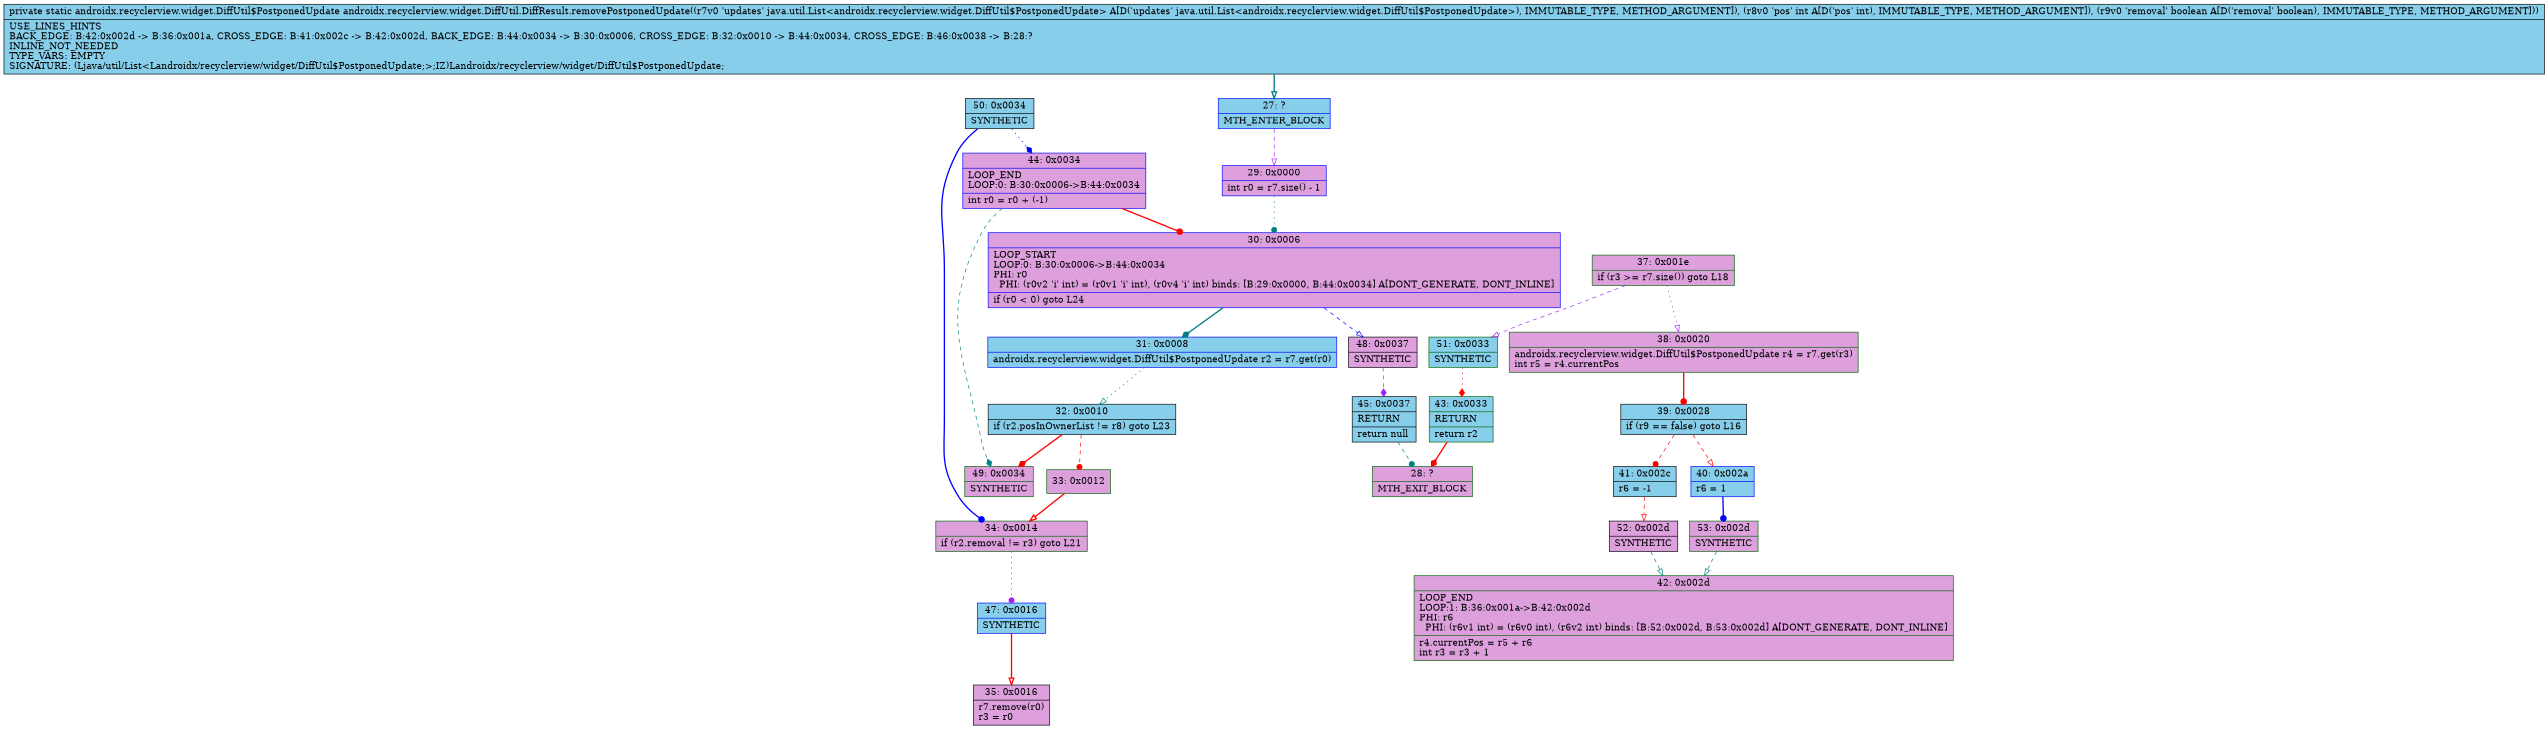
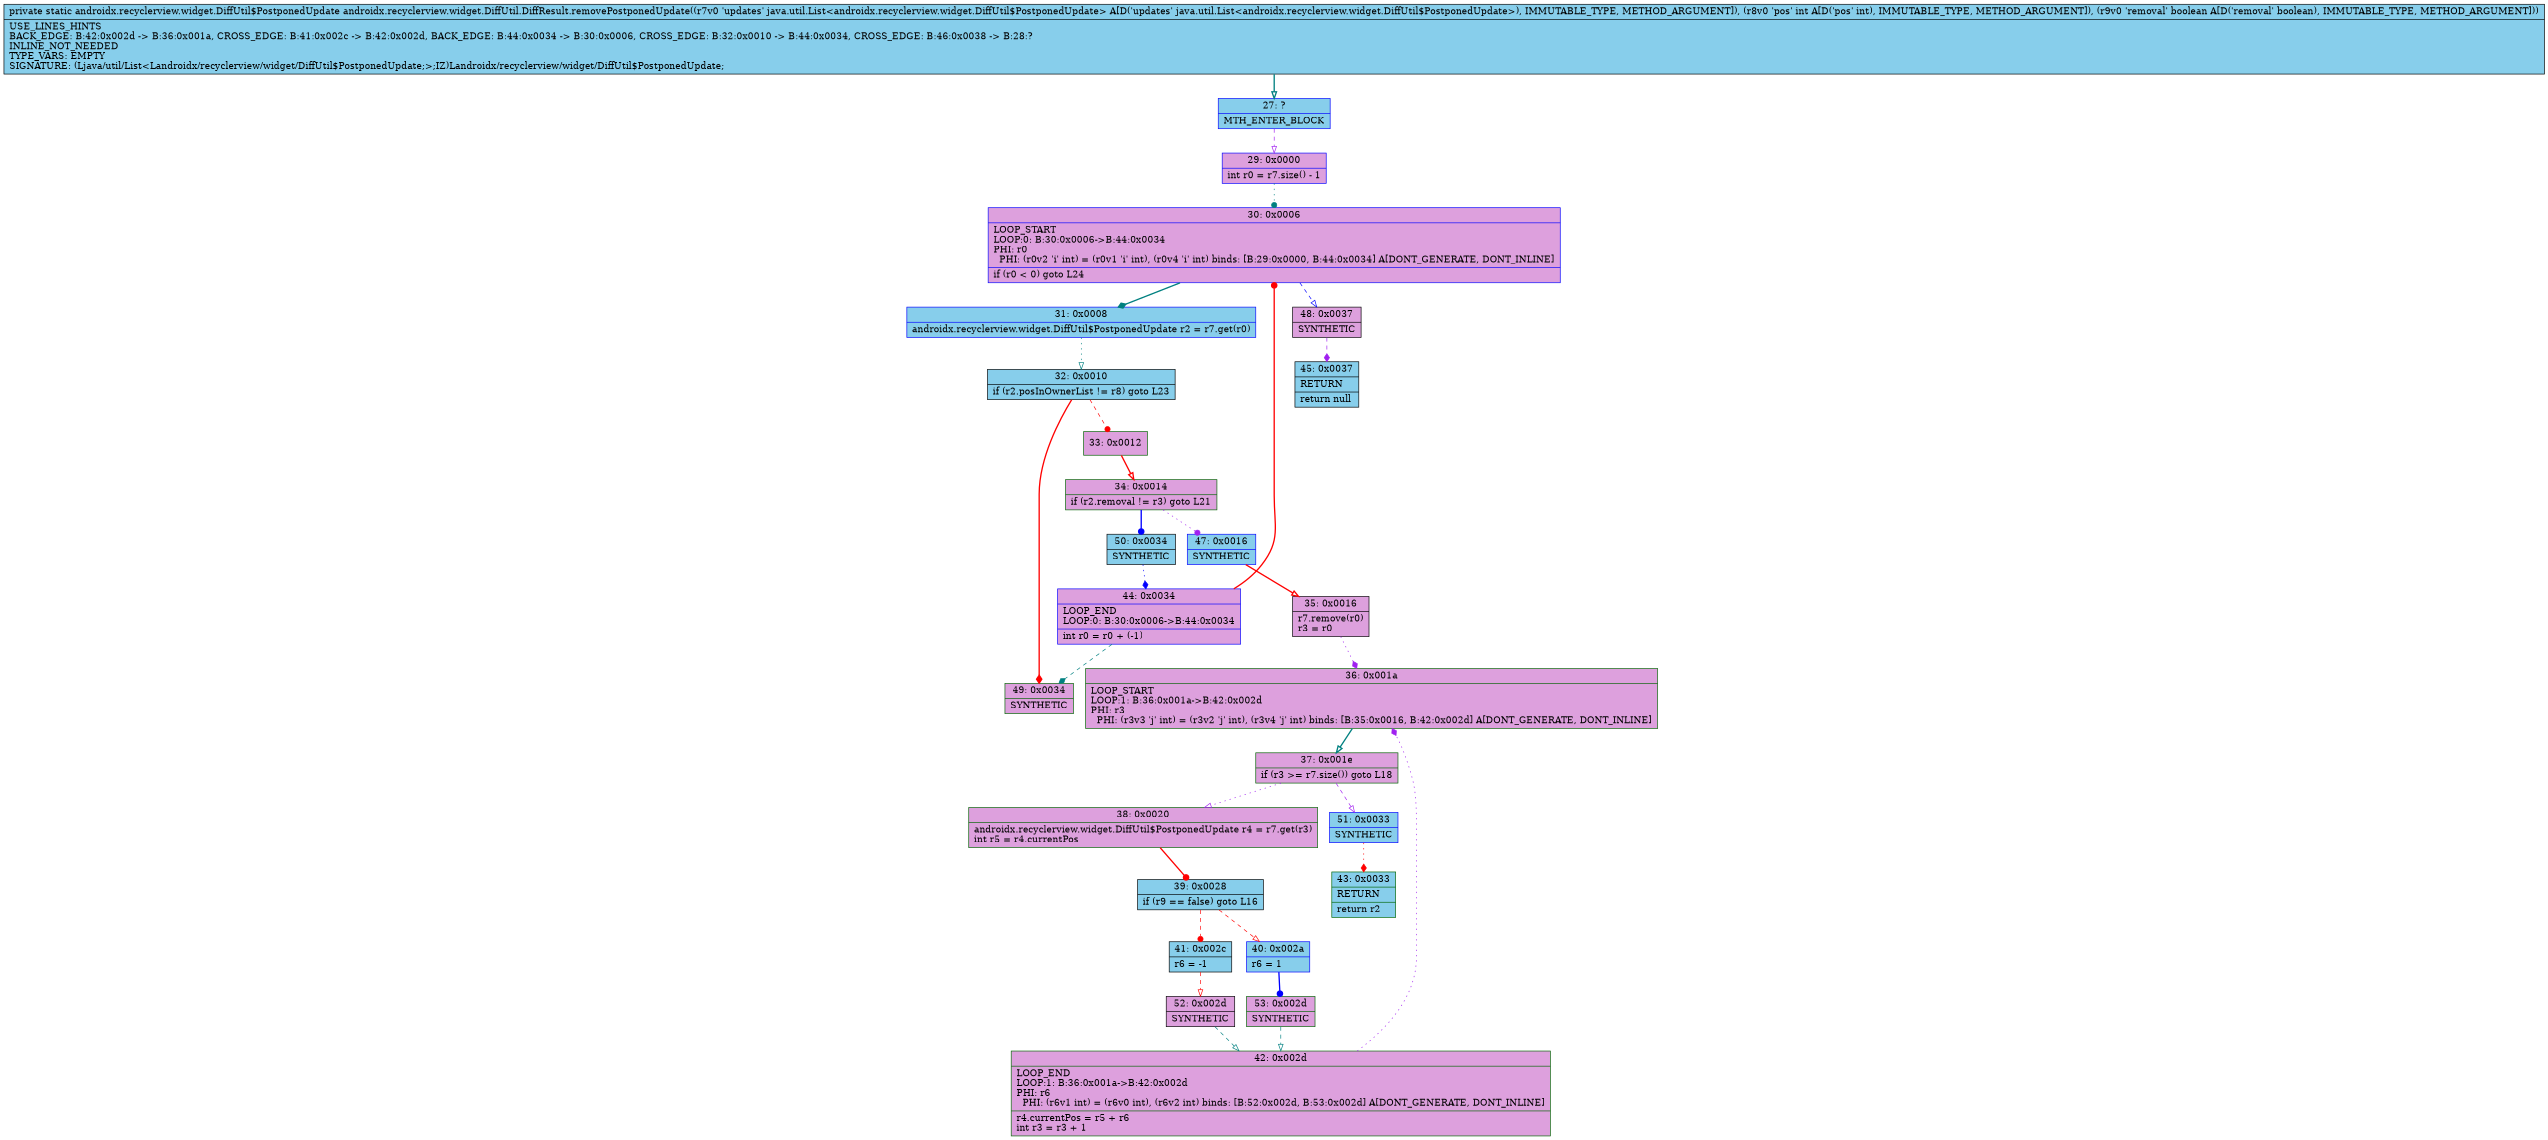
(944, 324) -> (1141, 519)
(1463, 352) -> (1364, 828)
(1422, 482) -> none
none -> (1372, 698)
